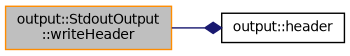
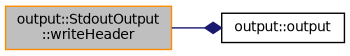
(283, 28) -> (283, 28)
